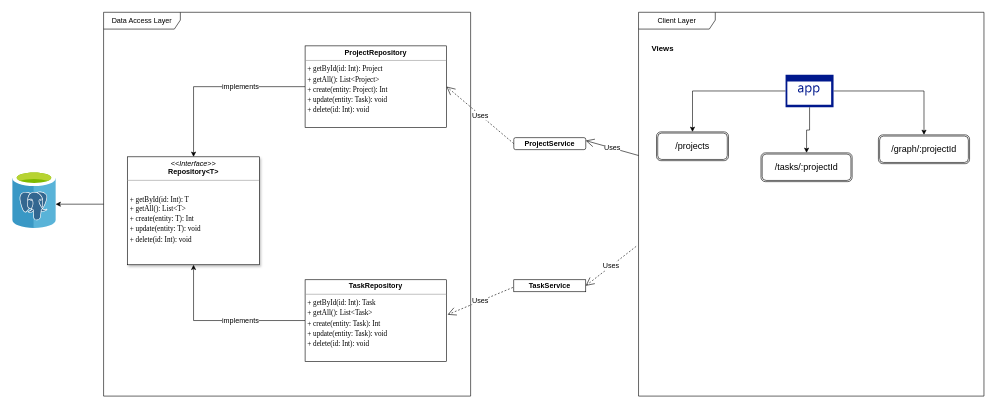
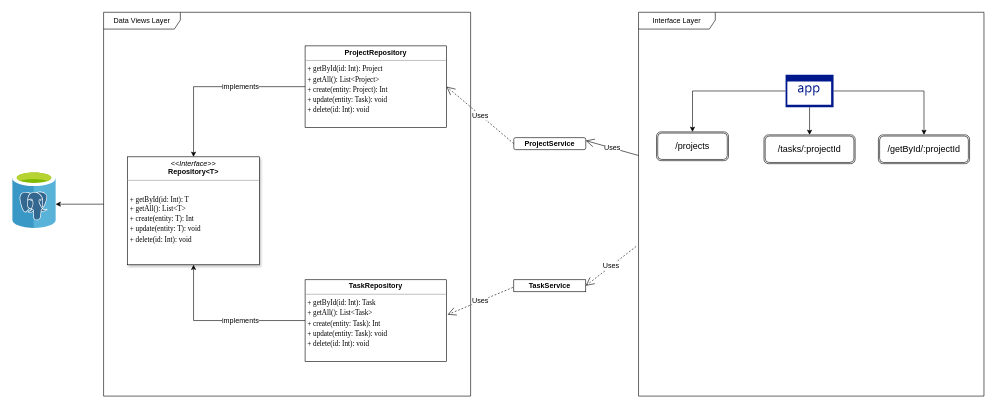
(142, 21) -> (142, 21)
(677, 21) -> (677, 21)
(663, 48) -> none
(924, 149) -> (924, 149)
(807, 167) -> (810, 149)
